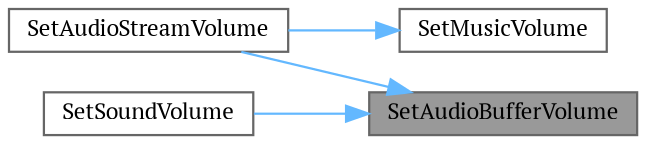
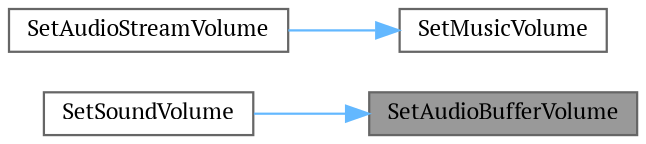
(315, 69) -> none
